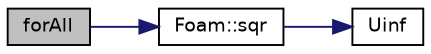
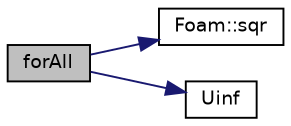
(308, 27) -> (128, 80)
